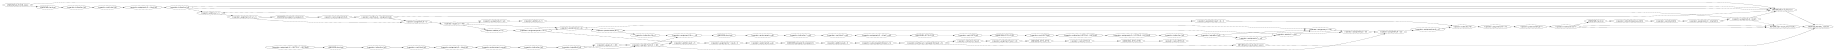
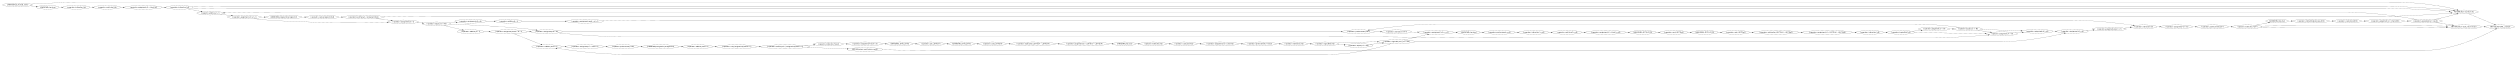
none -> (1033, 44)
